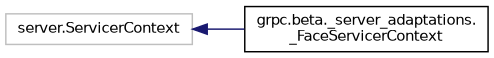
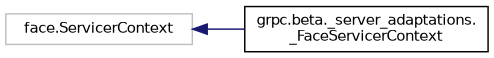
(99, 29) -> (99, 29)
